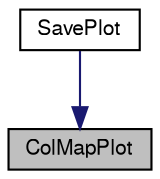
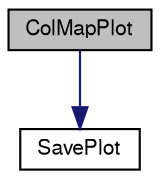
(80, 79) -> (80, 79)
